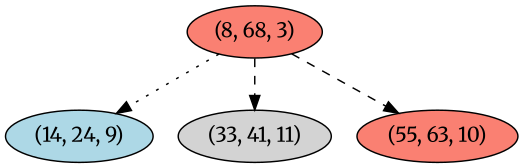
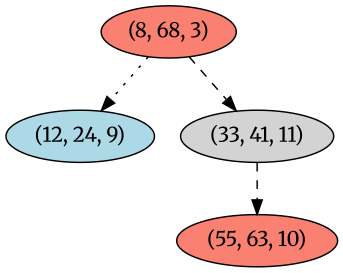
(339, 80) -> (257, 181)
(79, 136) -> (80, 136)
